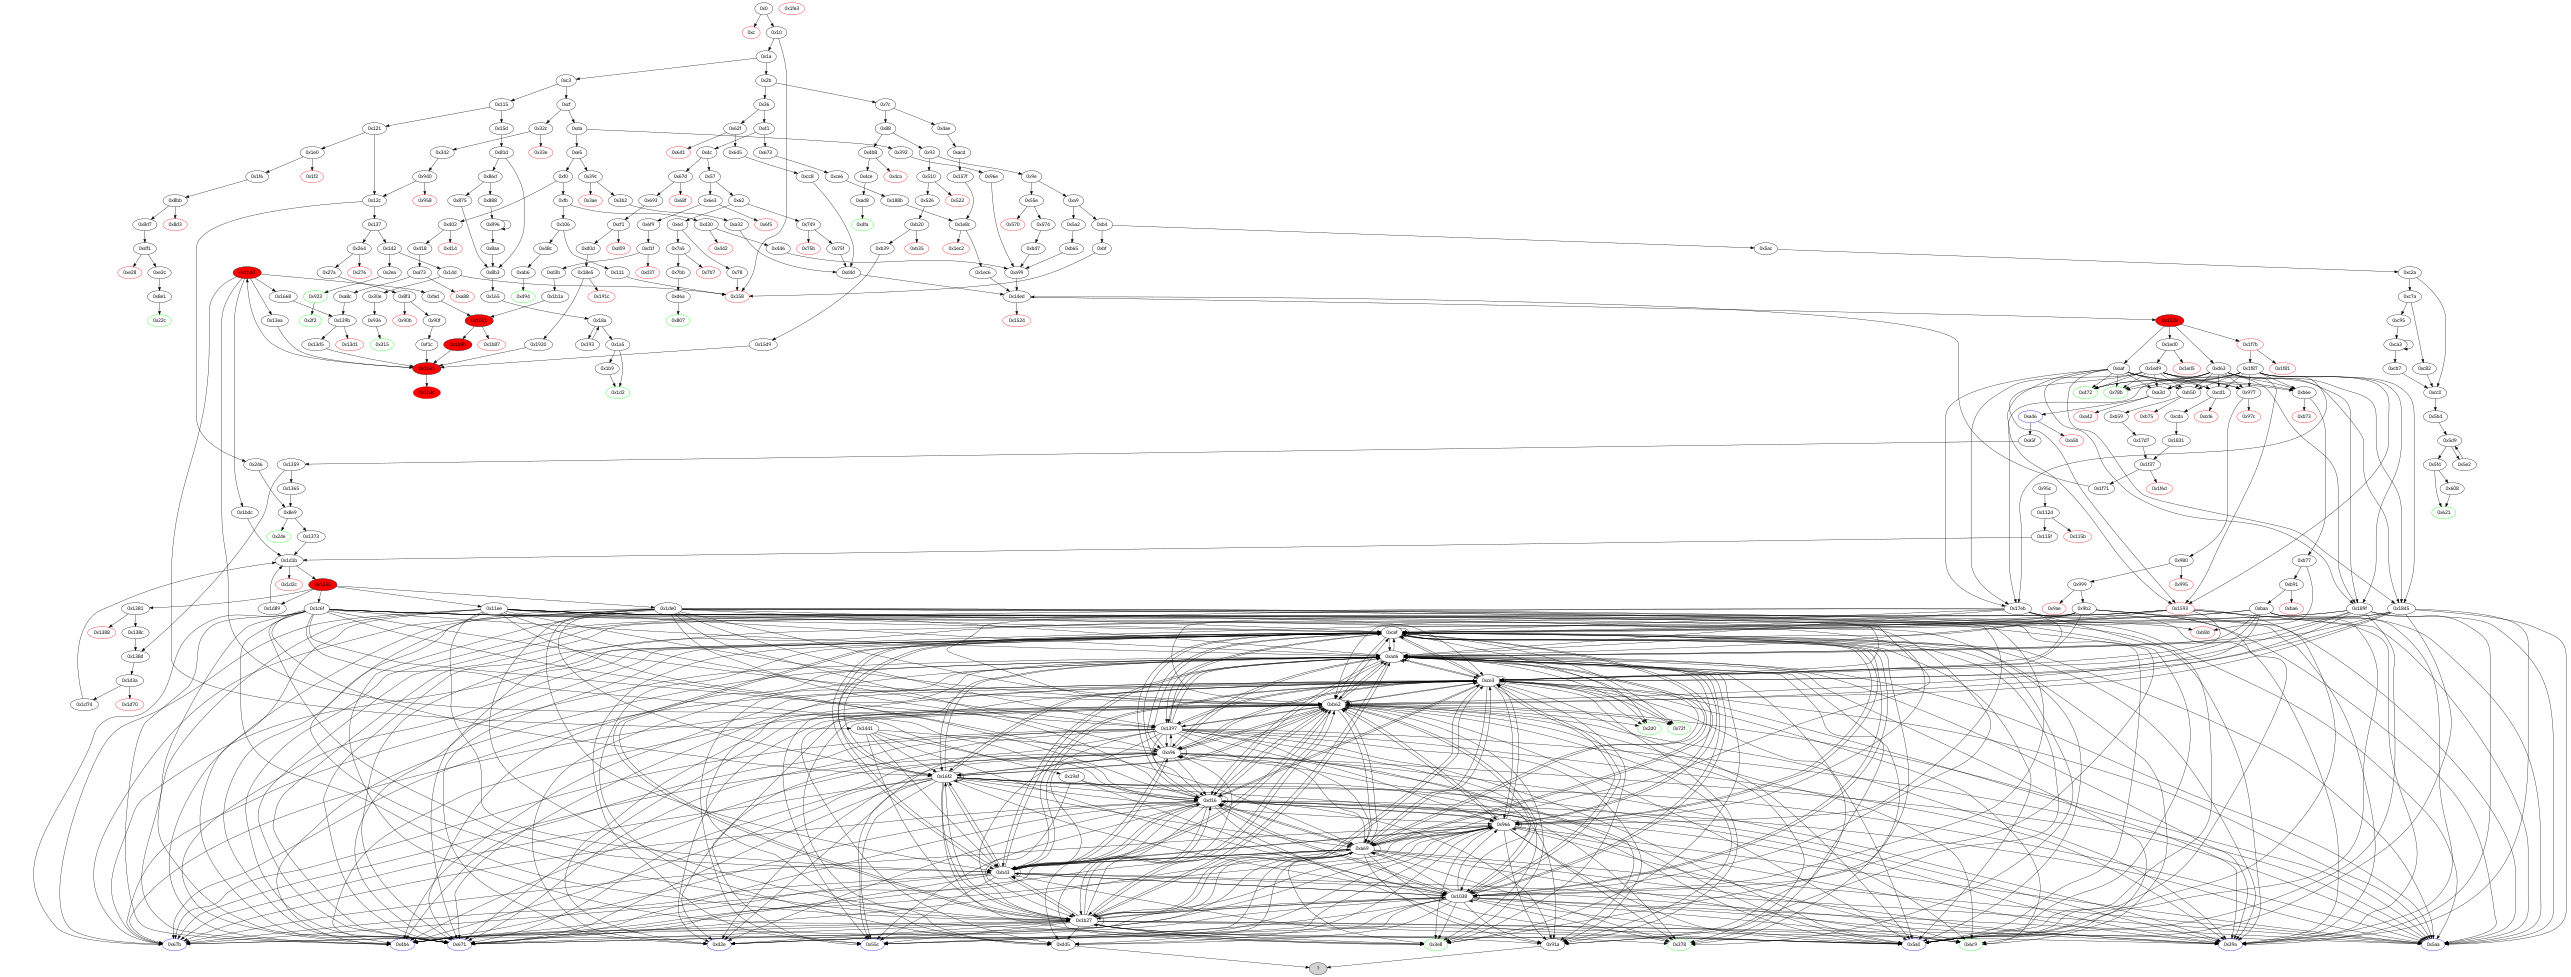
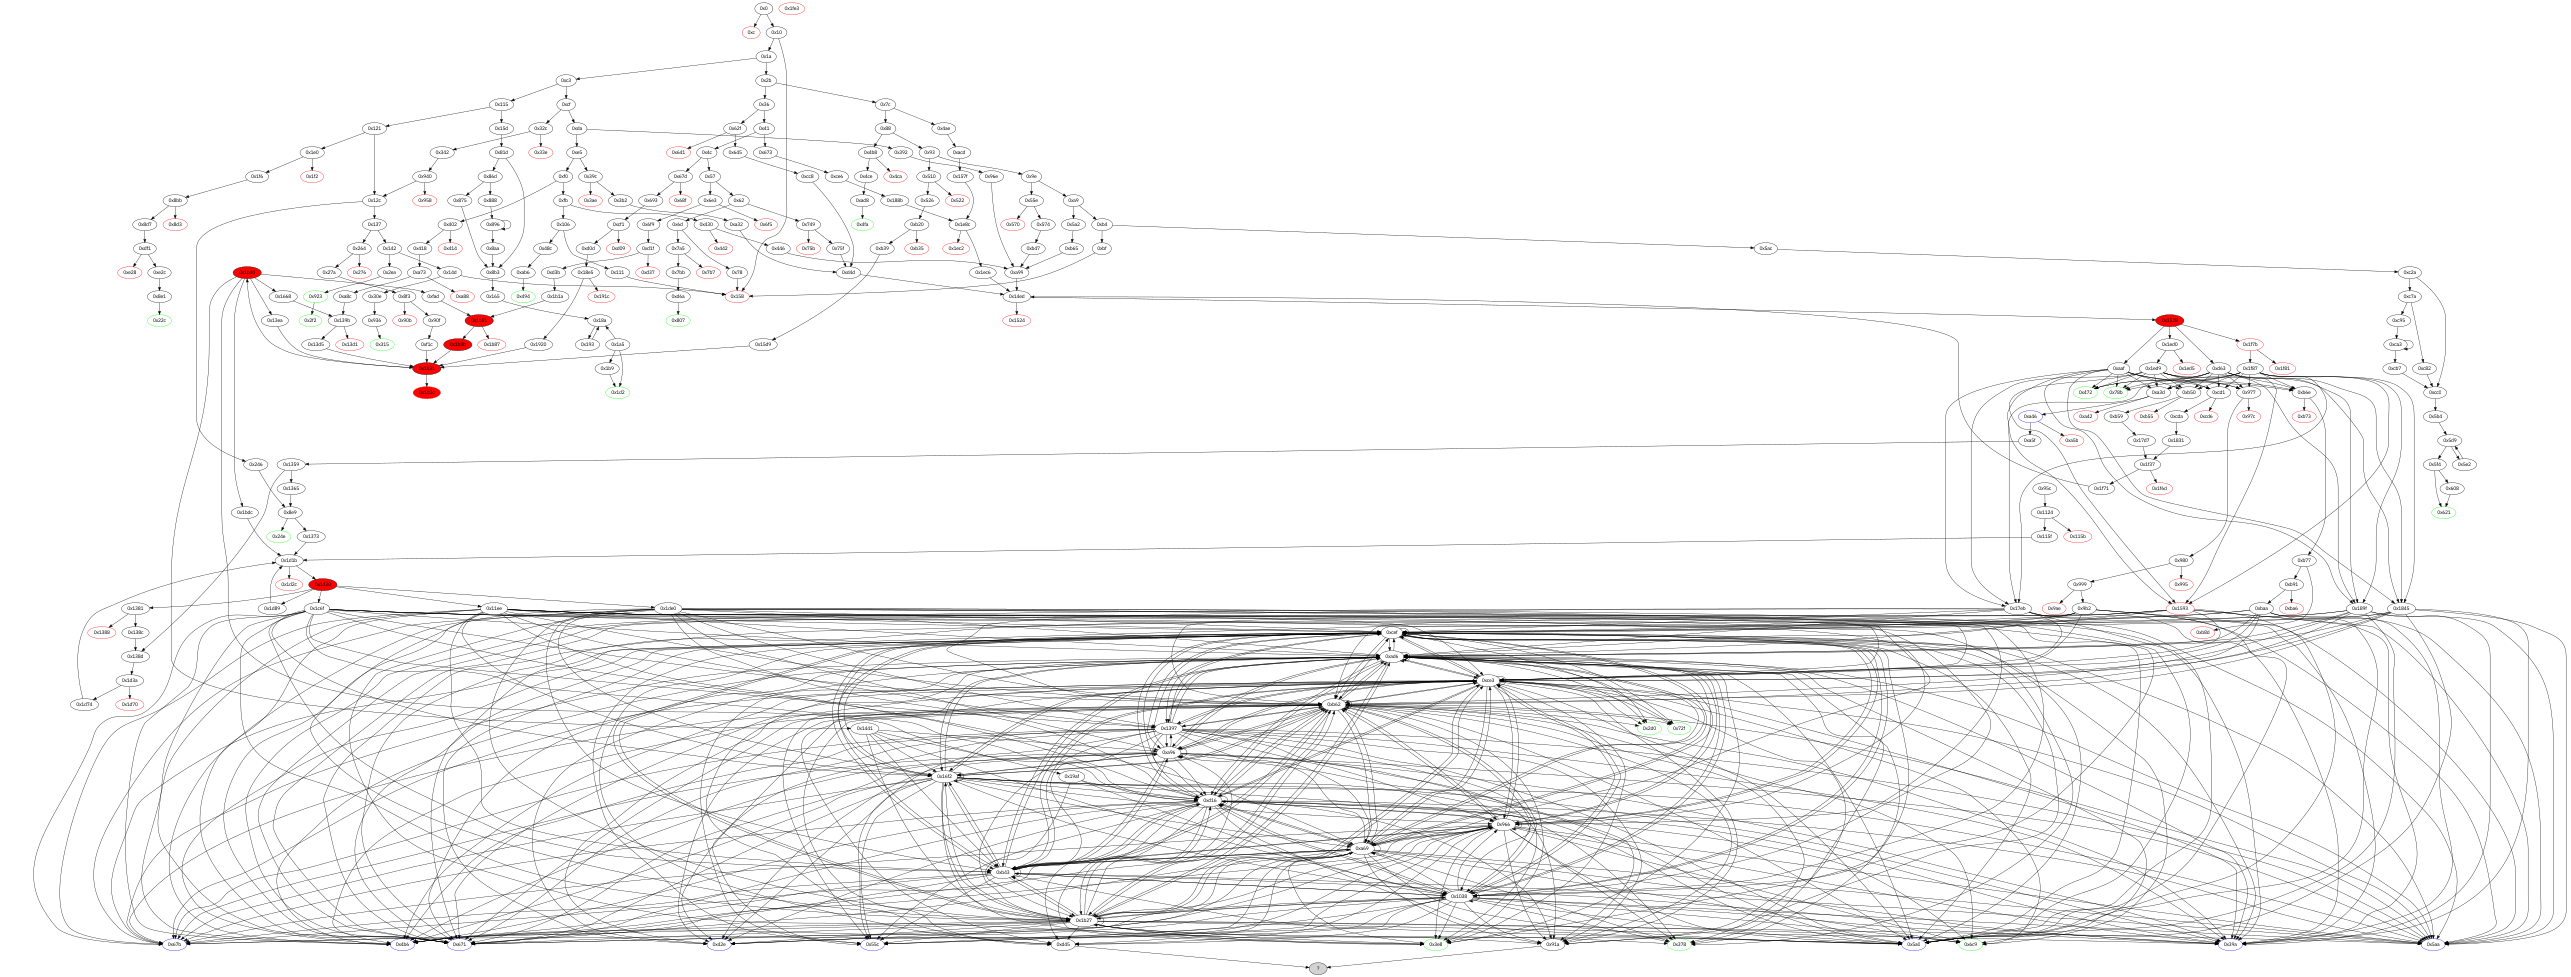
(606, 332) -> (612, 334)
(2146, 417) -> (2146, 417)
(1436, 612) -> (1568, 616)
none -> (667, 734)
